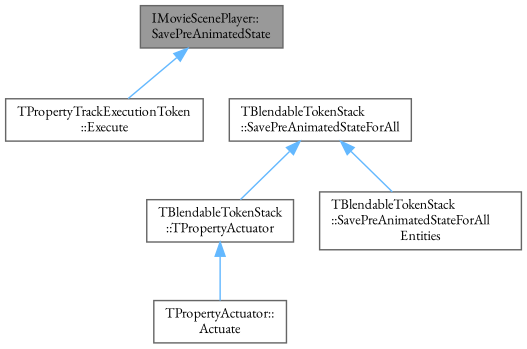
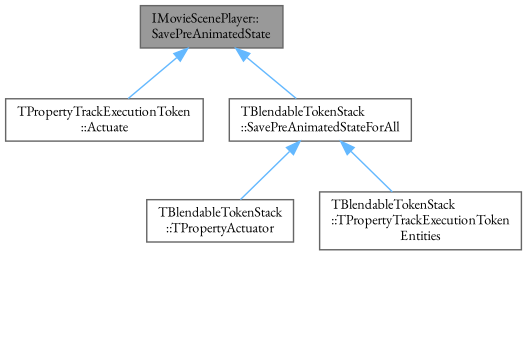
none -> (272, 78)
(104, 120) -> (104, 120)
(421, 221) -> (421, 221)
(220, 322) -> none
